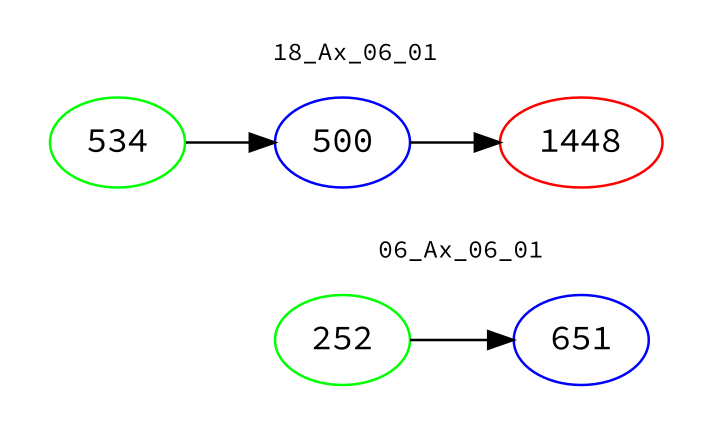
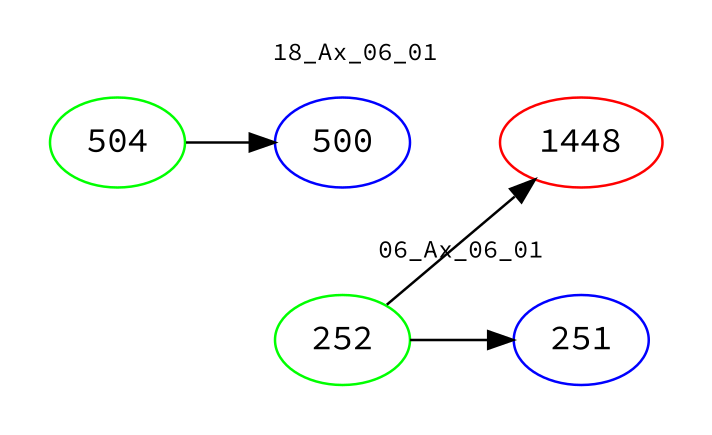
(118, 142) -> (118, 142)
(442, 142) -> (451, 251)
(581, 340) -> (581, 340)
